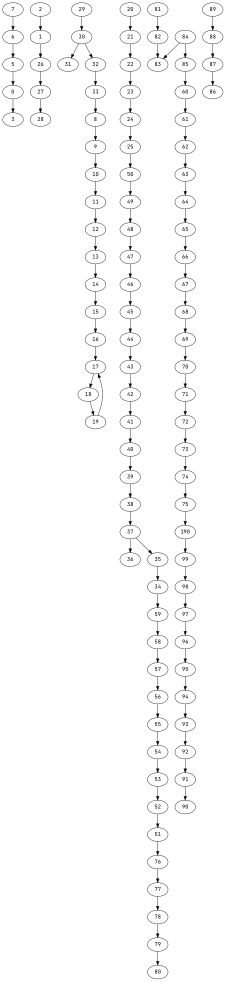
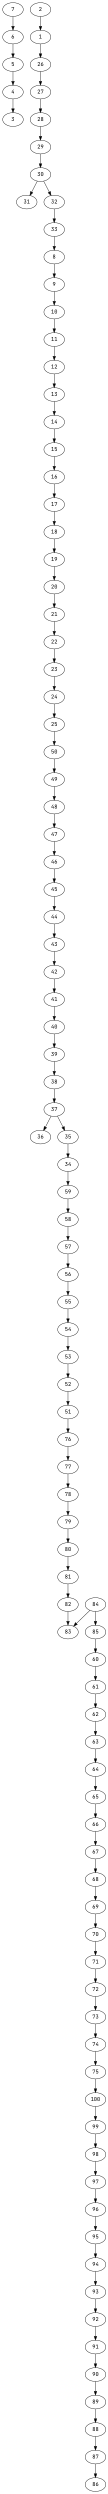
(13, 92) -> (13, 92)
none -> (40, 131)
(103, 396) -> (54, 571)
(185, 532) -> (95, 2100)
none -> (68, 1561)
none -> (95, 2386)
